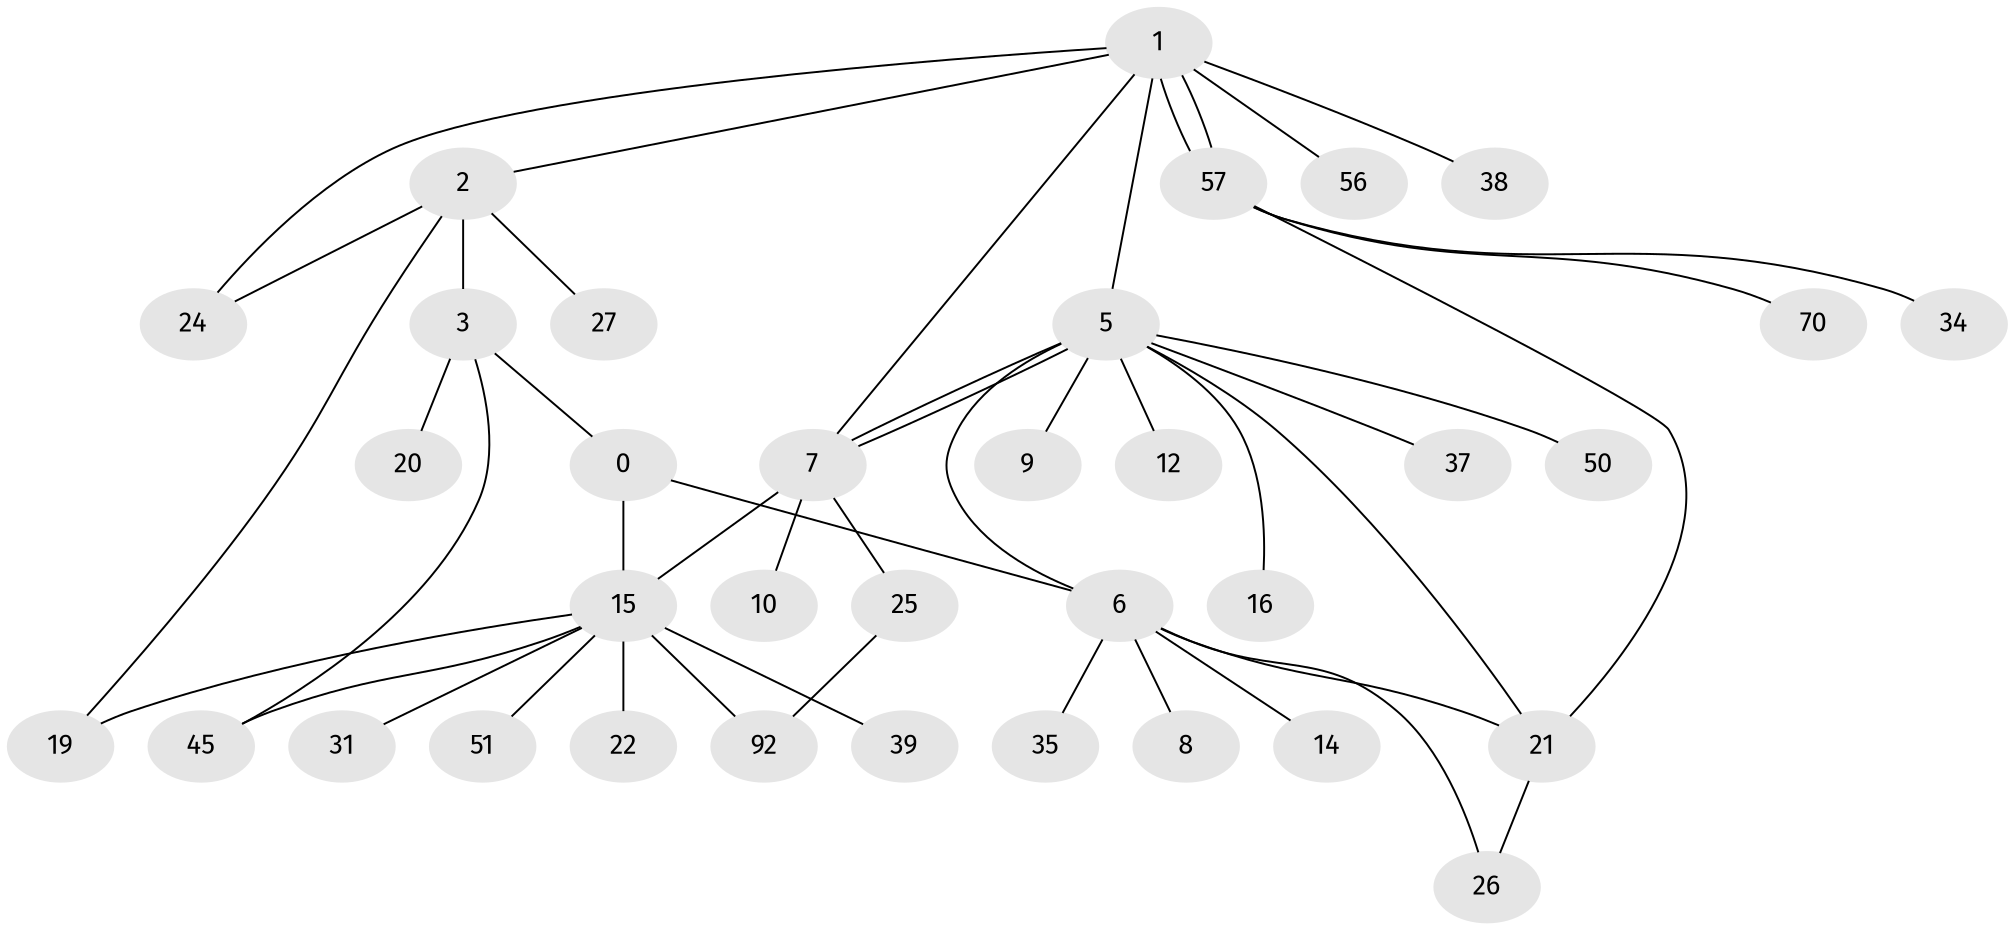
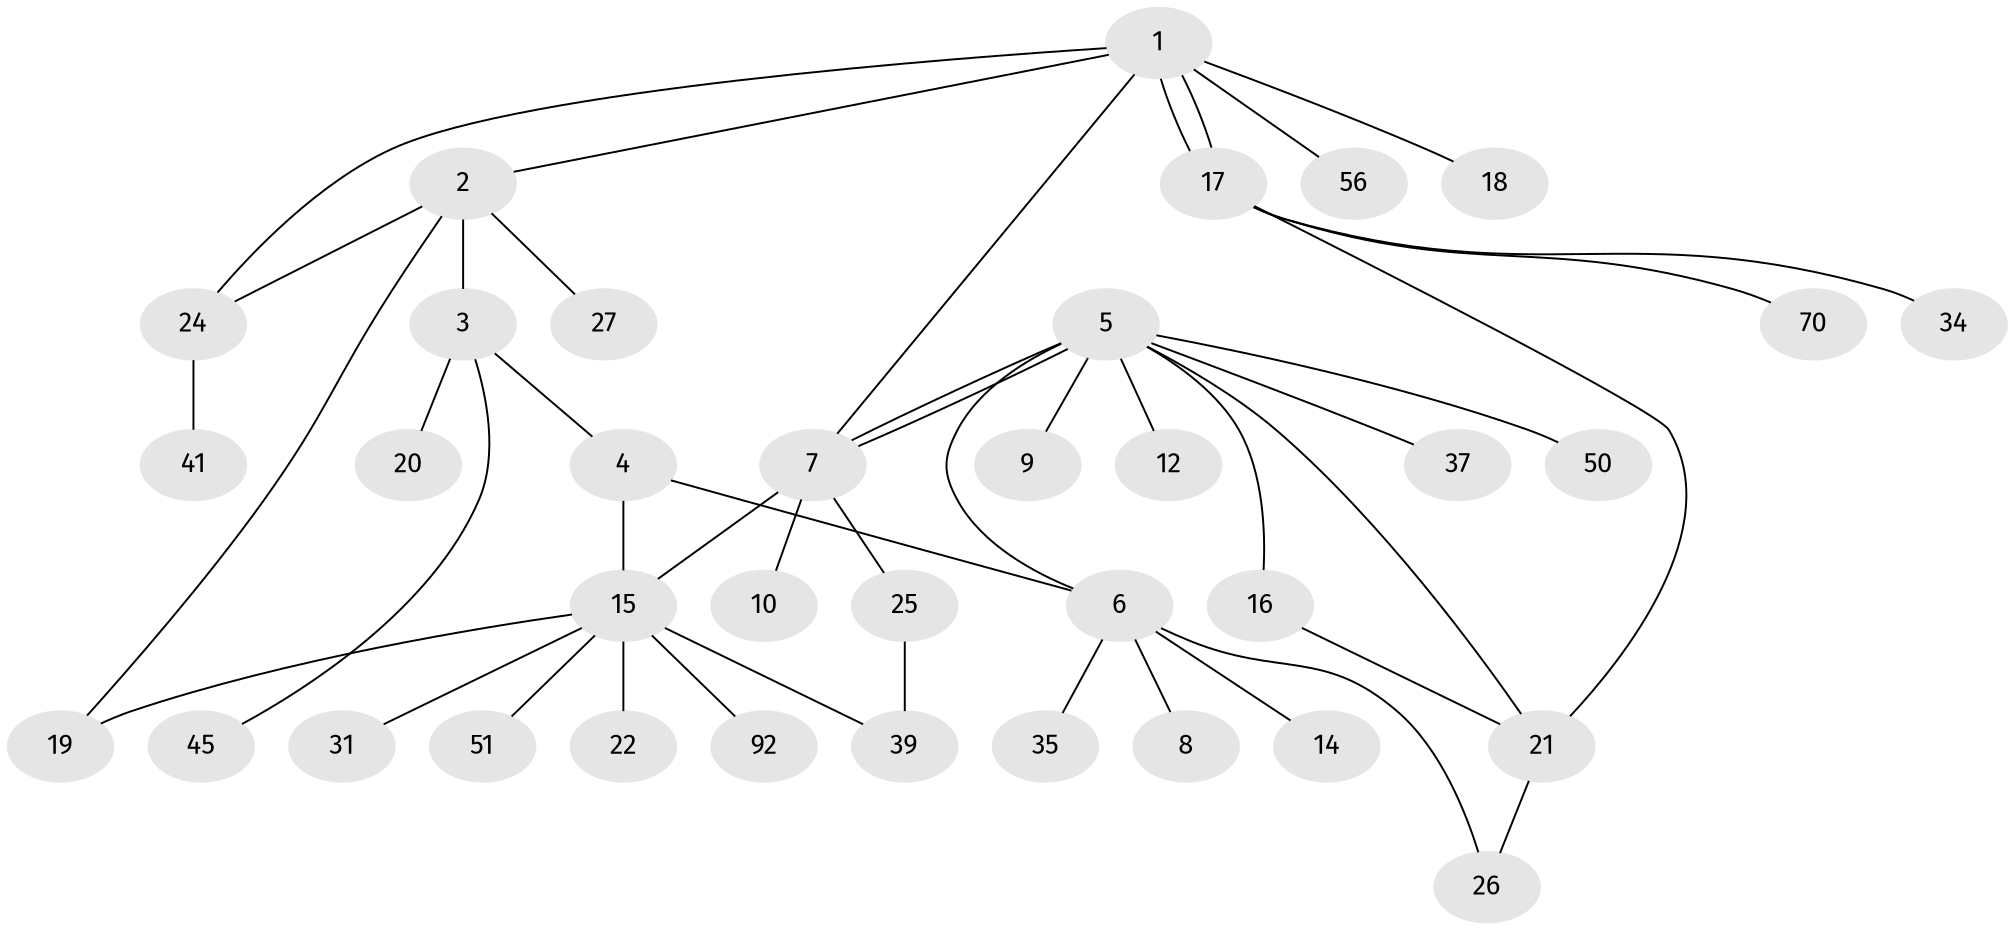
(1132, 184) -> none
(1214, 184) -> (1214, 184)
(1495, 184) -> (1495, 184)
none -> (193, 465)
(623, 465) -> (623, 465)
(411, 674) -> none
(835, 676) -> (905, 676)
(1390, 691) -> (1401, 676)
